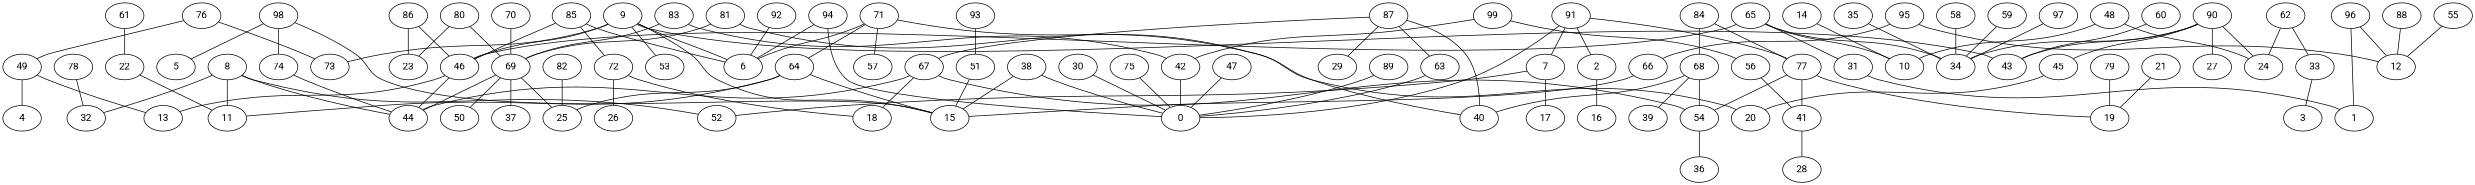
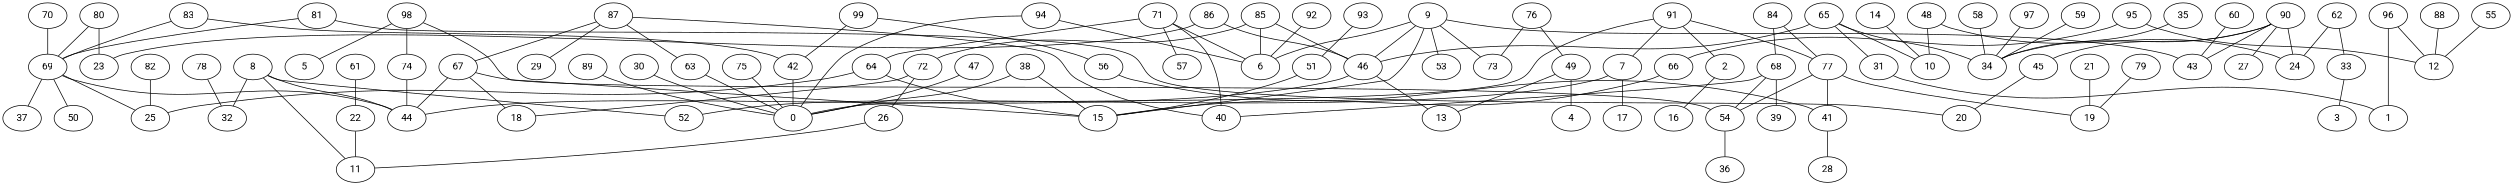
(514, 103) -> (621, 152)
